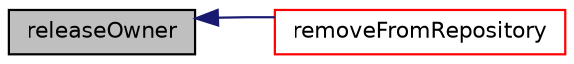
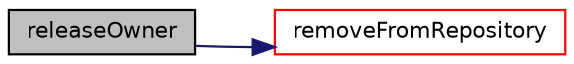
(247, 17) -> (224, 47)
